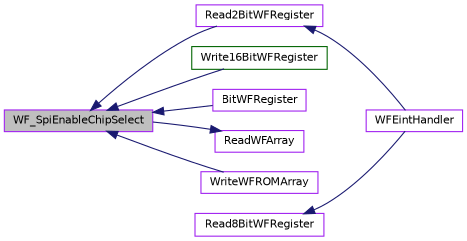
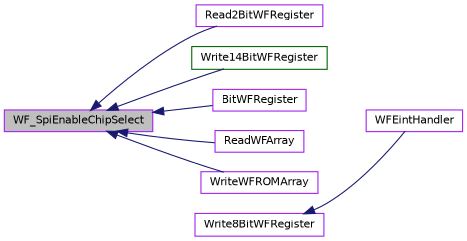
(259, 58) -> (259, 58)
(364, 65) -> none
(182, 125) -> (171, 139)
(259, 225) -> (259, 225)
